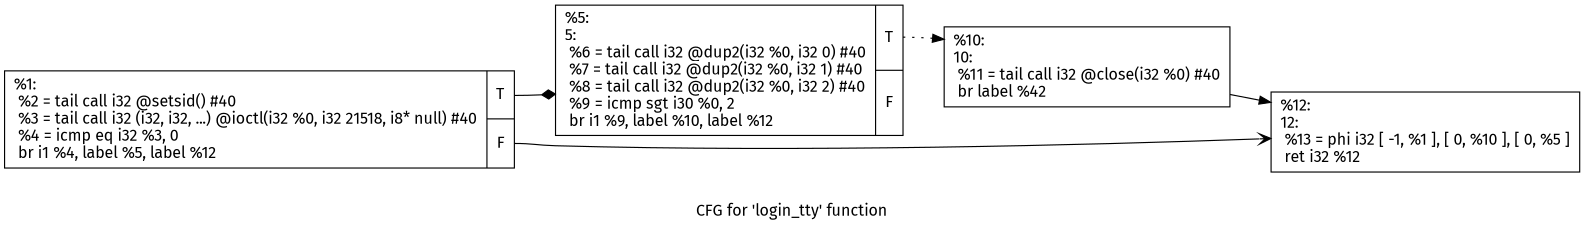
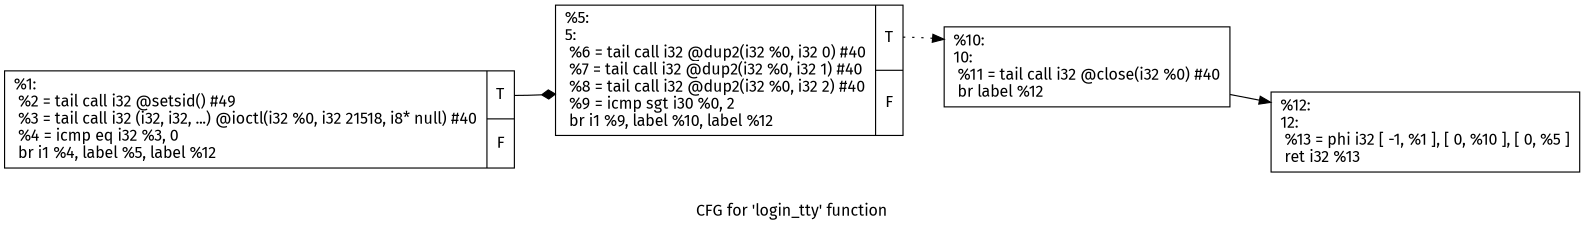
(1000, 92) -> (998, 92)
(125, 102) -> (125, 102)
(887, 148) -> none
(1320, 157) -> (1320, 157)
